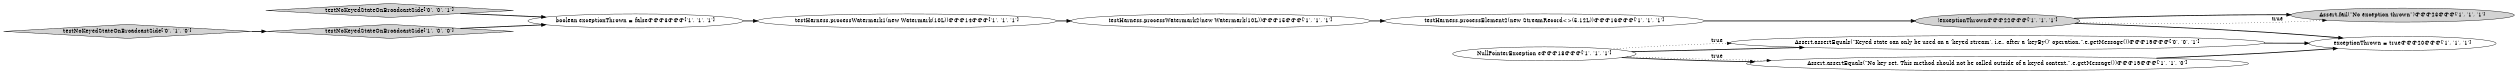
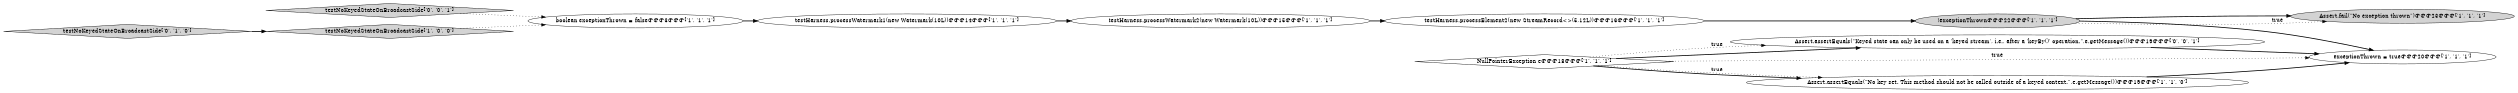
(501, 15) -> (501, 15)
(501, 27) -> (501, 27)
(1544, 54) -> (1544, 62)
none -> (1986, 60)
